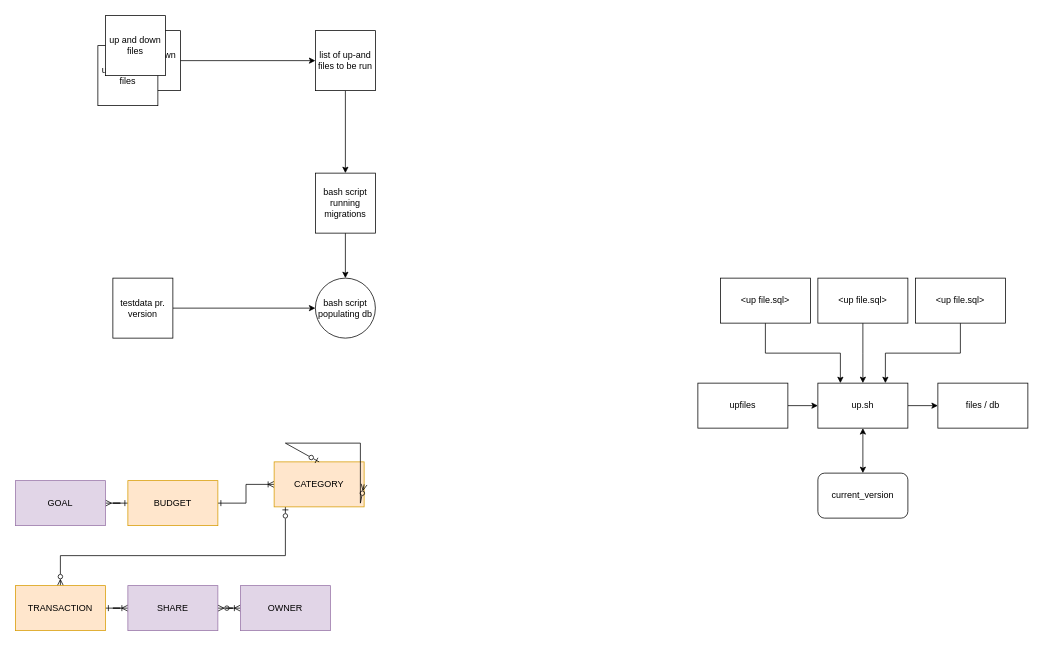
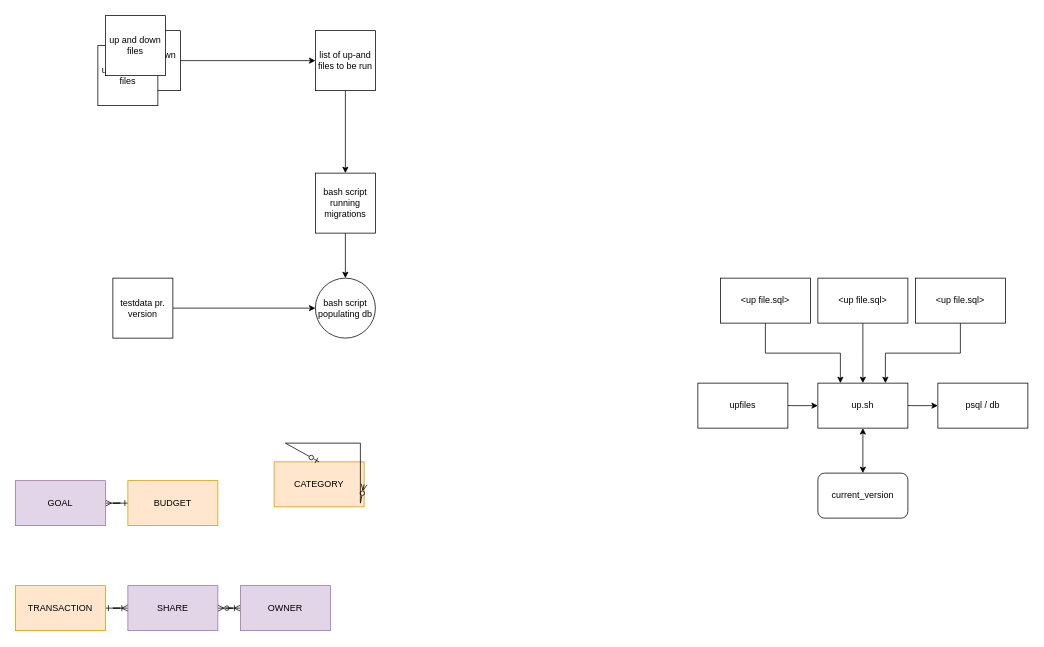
(983, 405) -> (983, 405)
(259, 484) -> none
(182, 555) -> none
